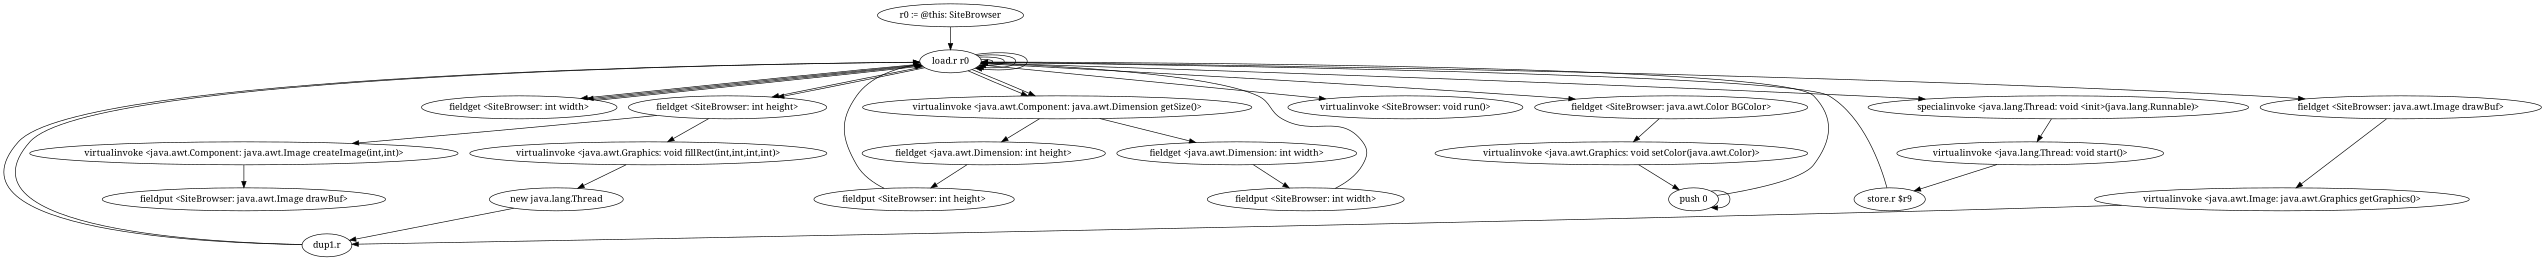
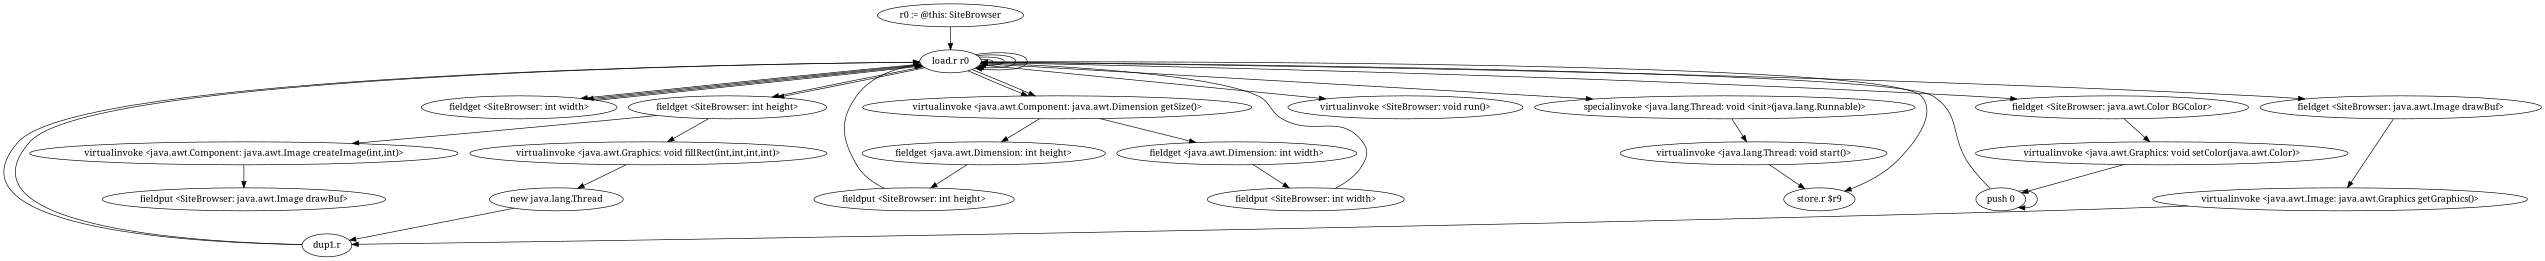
(1465, 72) -> (1517, 66)
